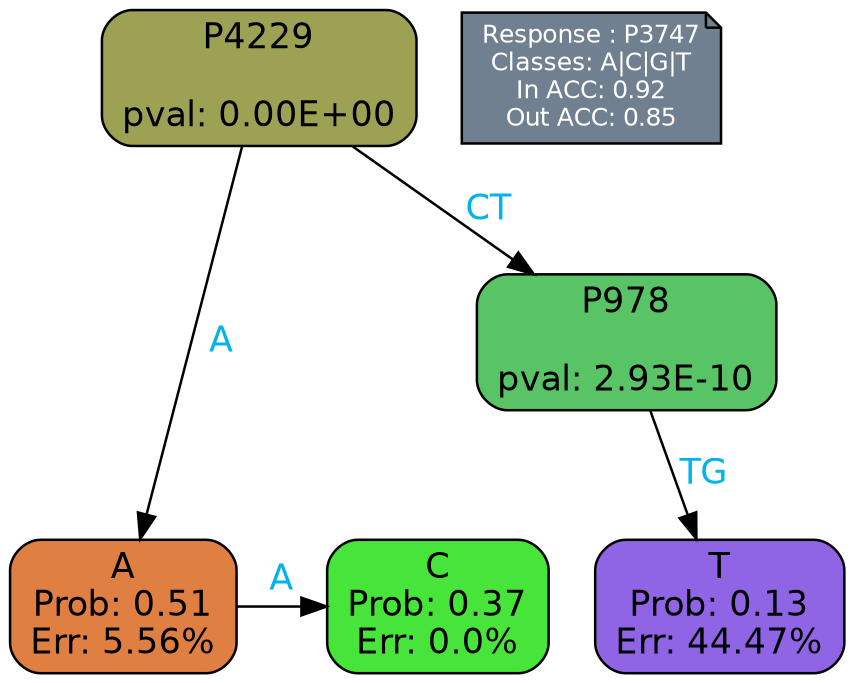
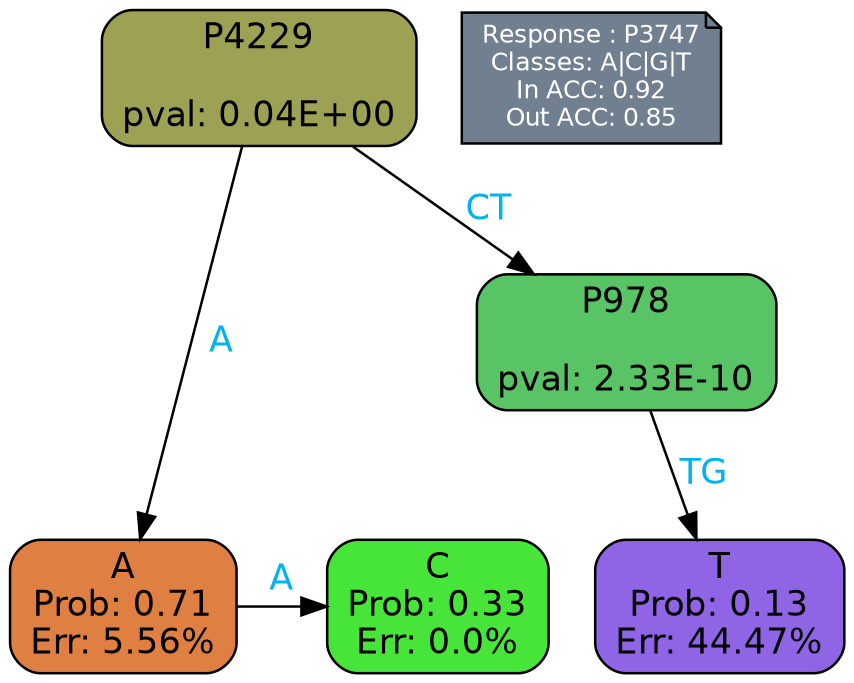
(259, 78) -> (259, 78)
(627, 342) -> (627, 342)
(123, 607) -> (123, 607)
(438, 607) -> (438, 607)
